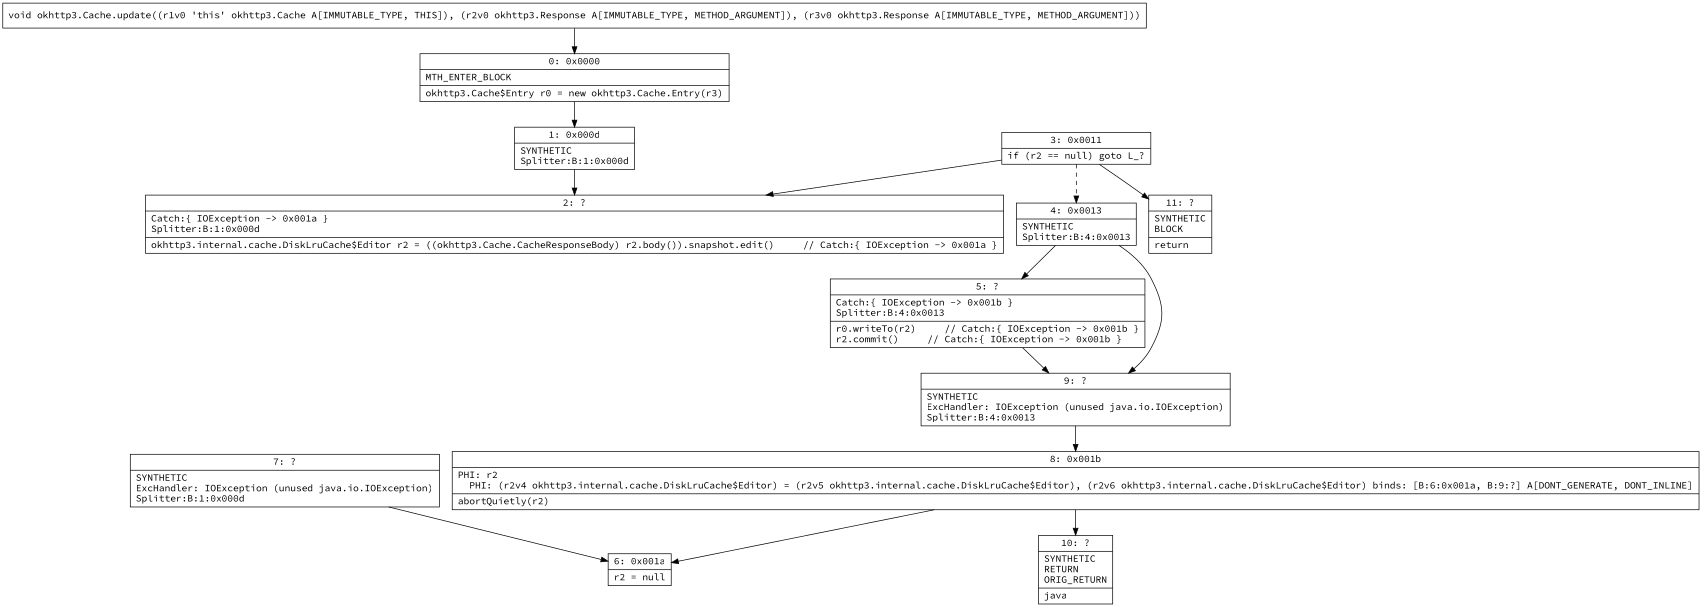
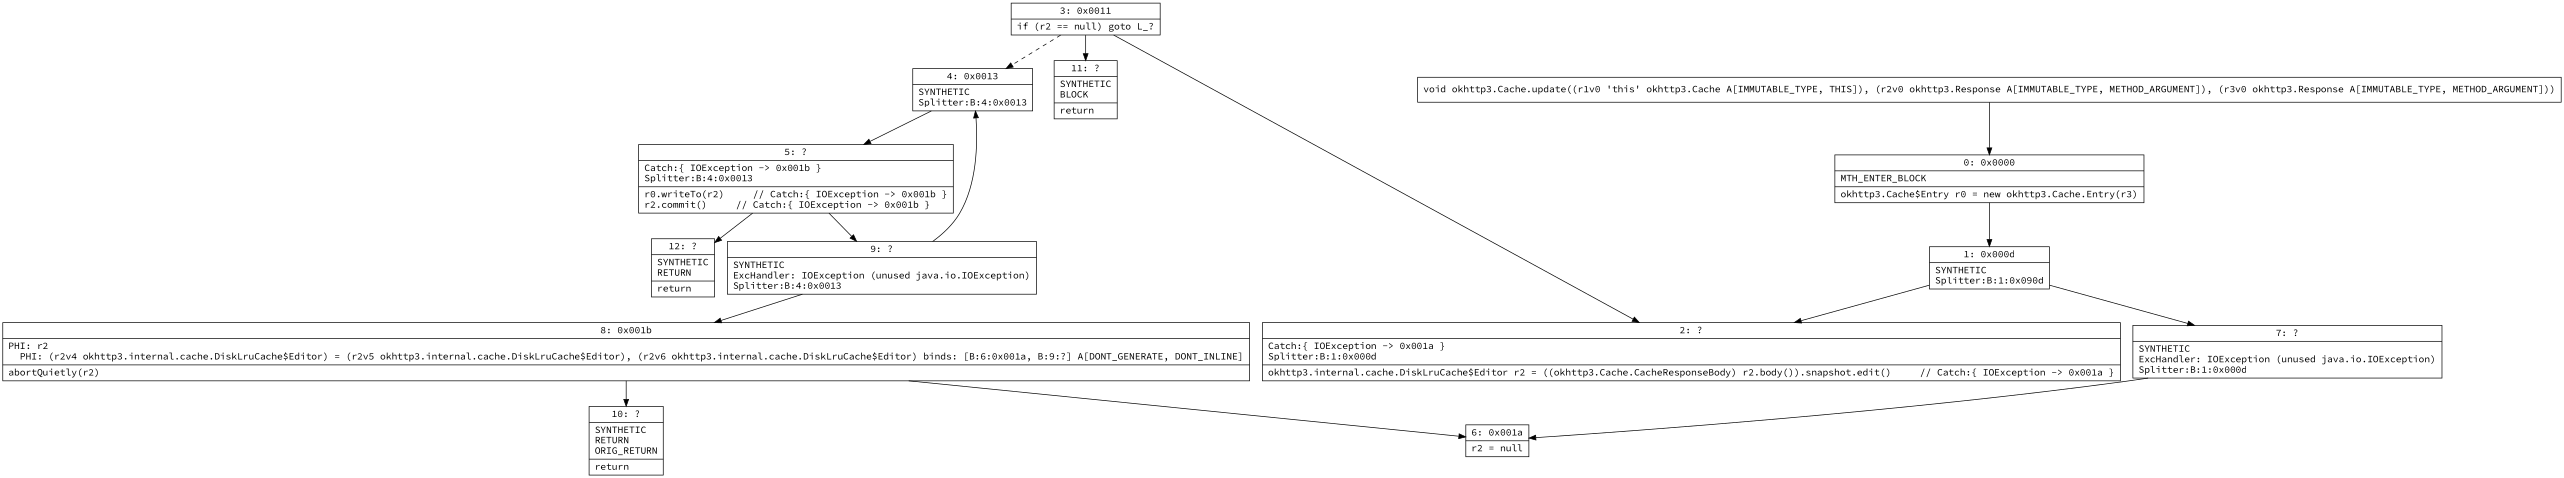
(575, 161) -> (1989, 281)
none -> (683, 268)
(1161, 304) -> (971, 186)
none -> (2119, 304)
(1056, 596) -> (612, 467)
